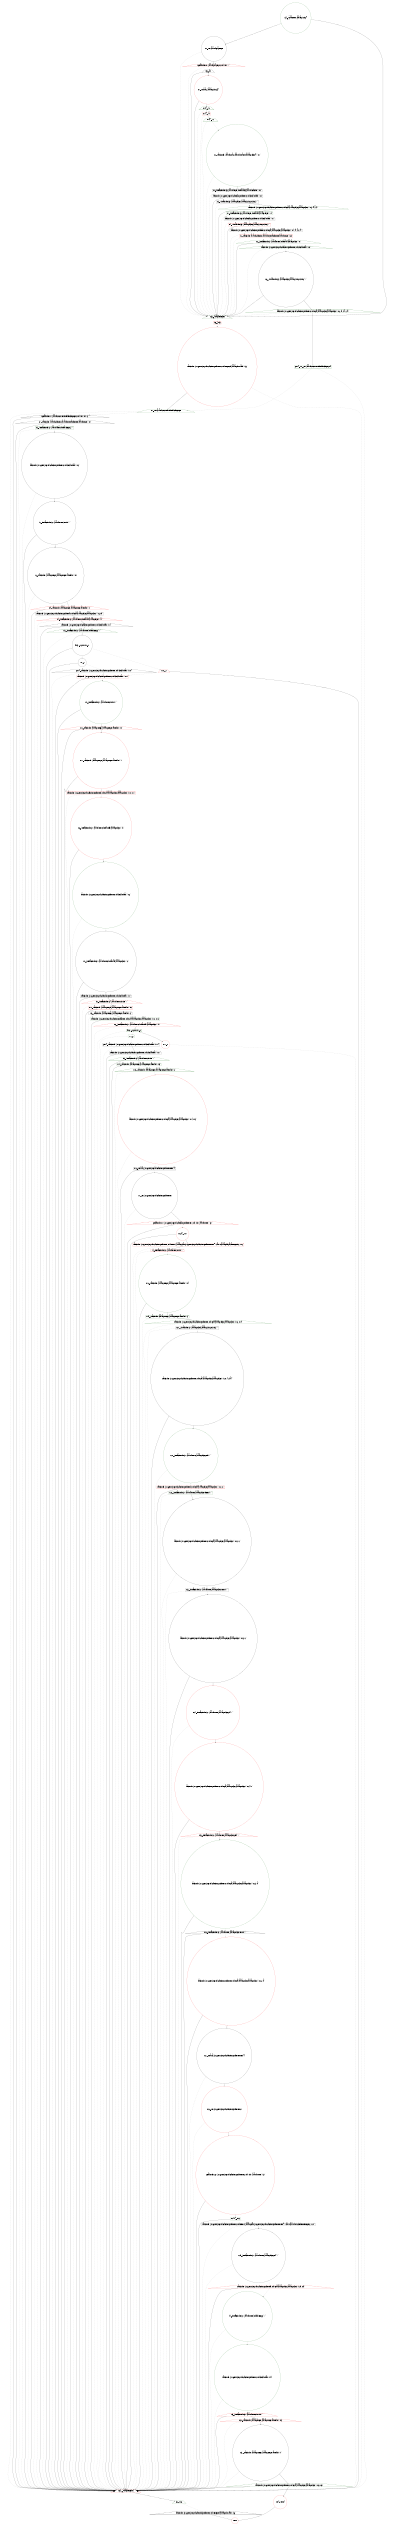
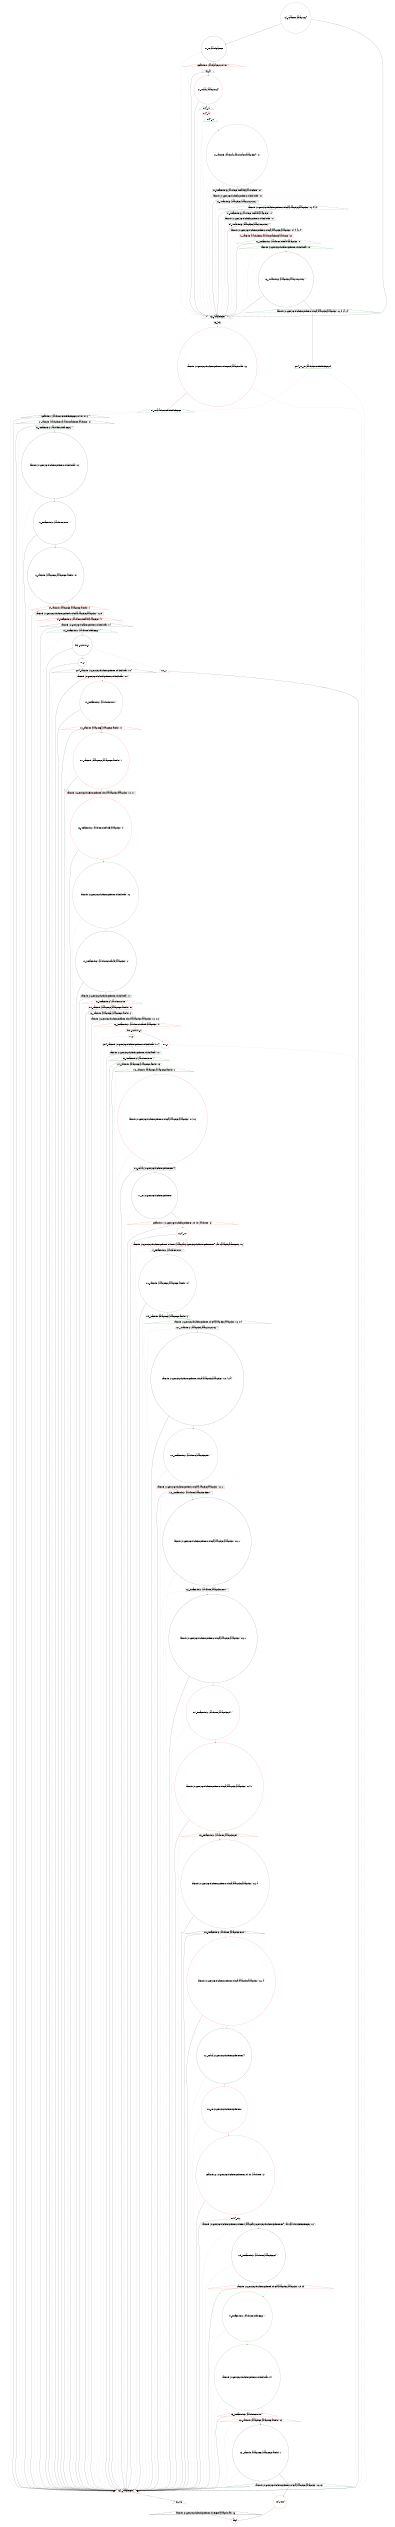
(235, 2521) -> (235, 2521)
